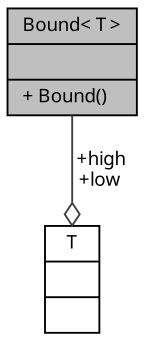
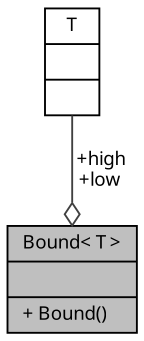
(72, 159) -> (72, 159)
